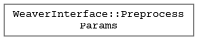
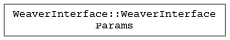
(99, 20) -> (115, 20)
